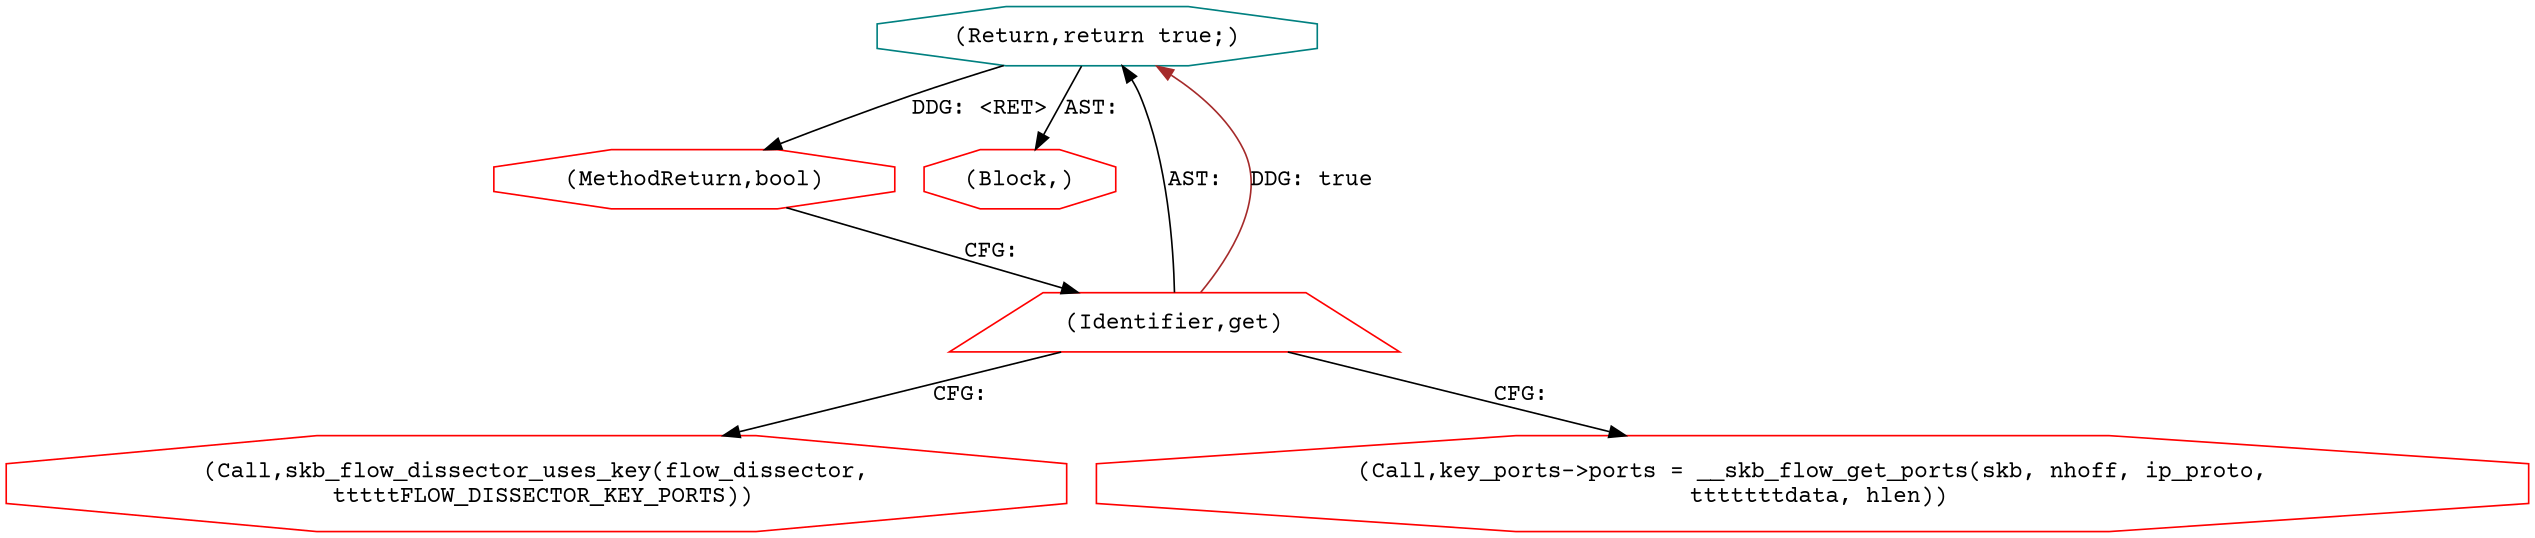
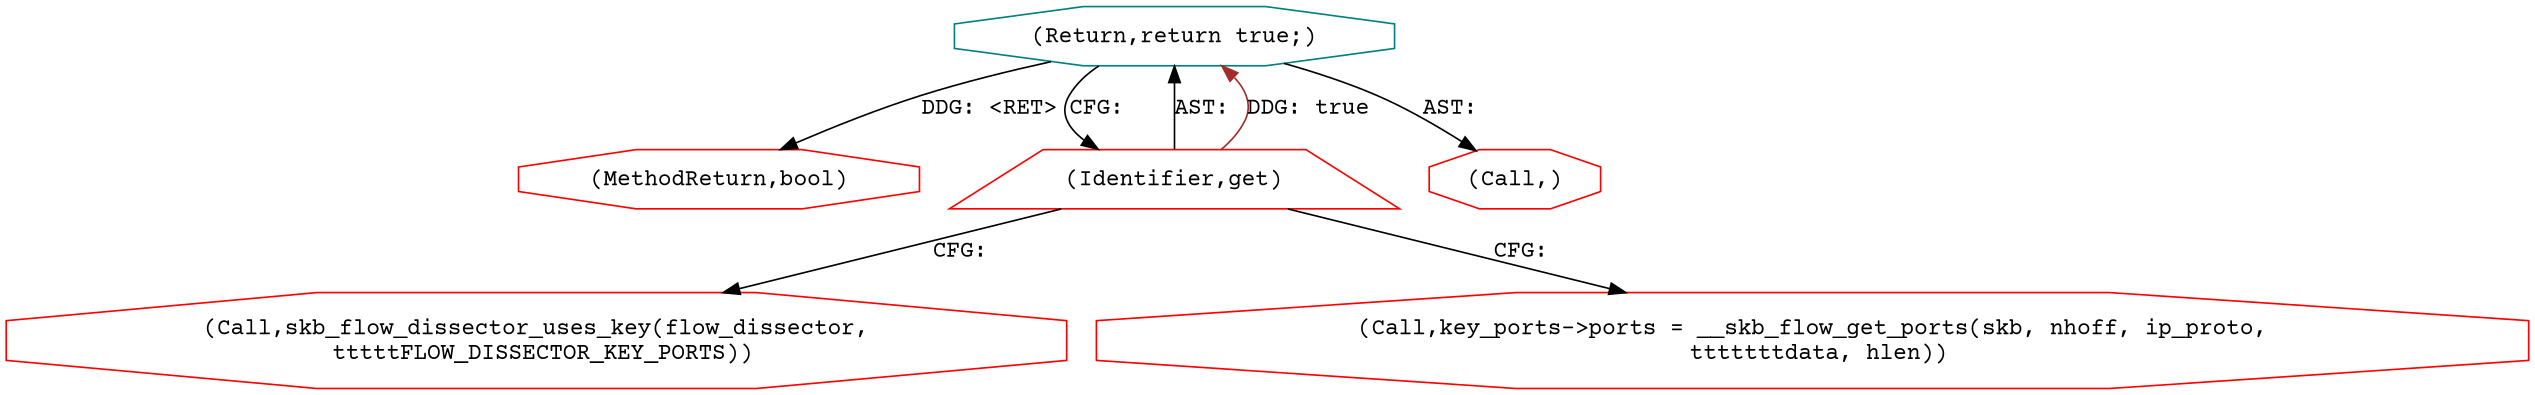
(1020, 179) -> (1515, 179)
(924, 248) -> (1067, 100)
